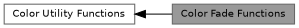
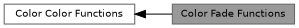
(69, 14) -> (69, 14)
